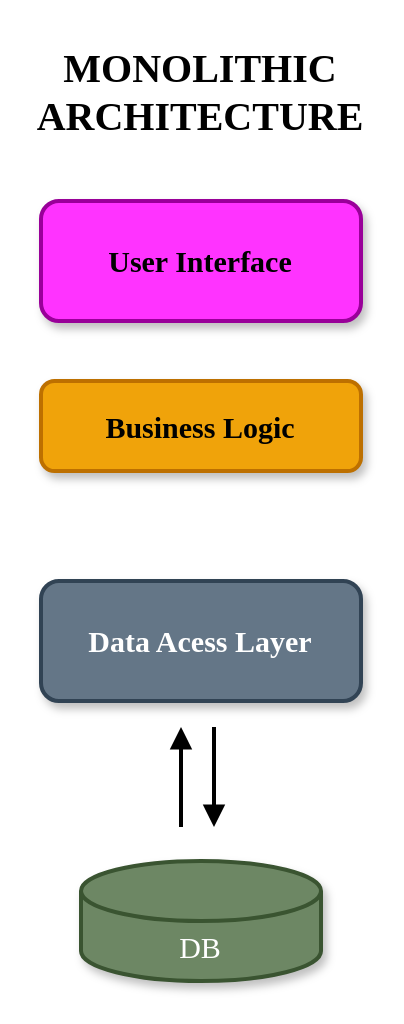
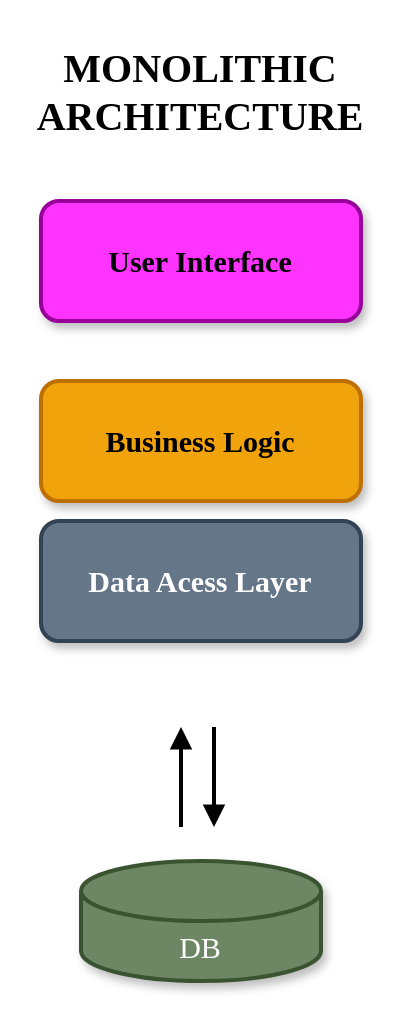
(201, 426) -> (201, 441)
(201, 641) -> (201, 581)
